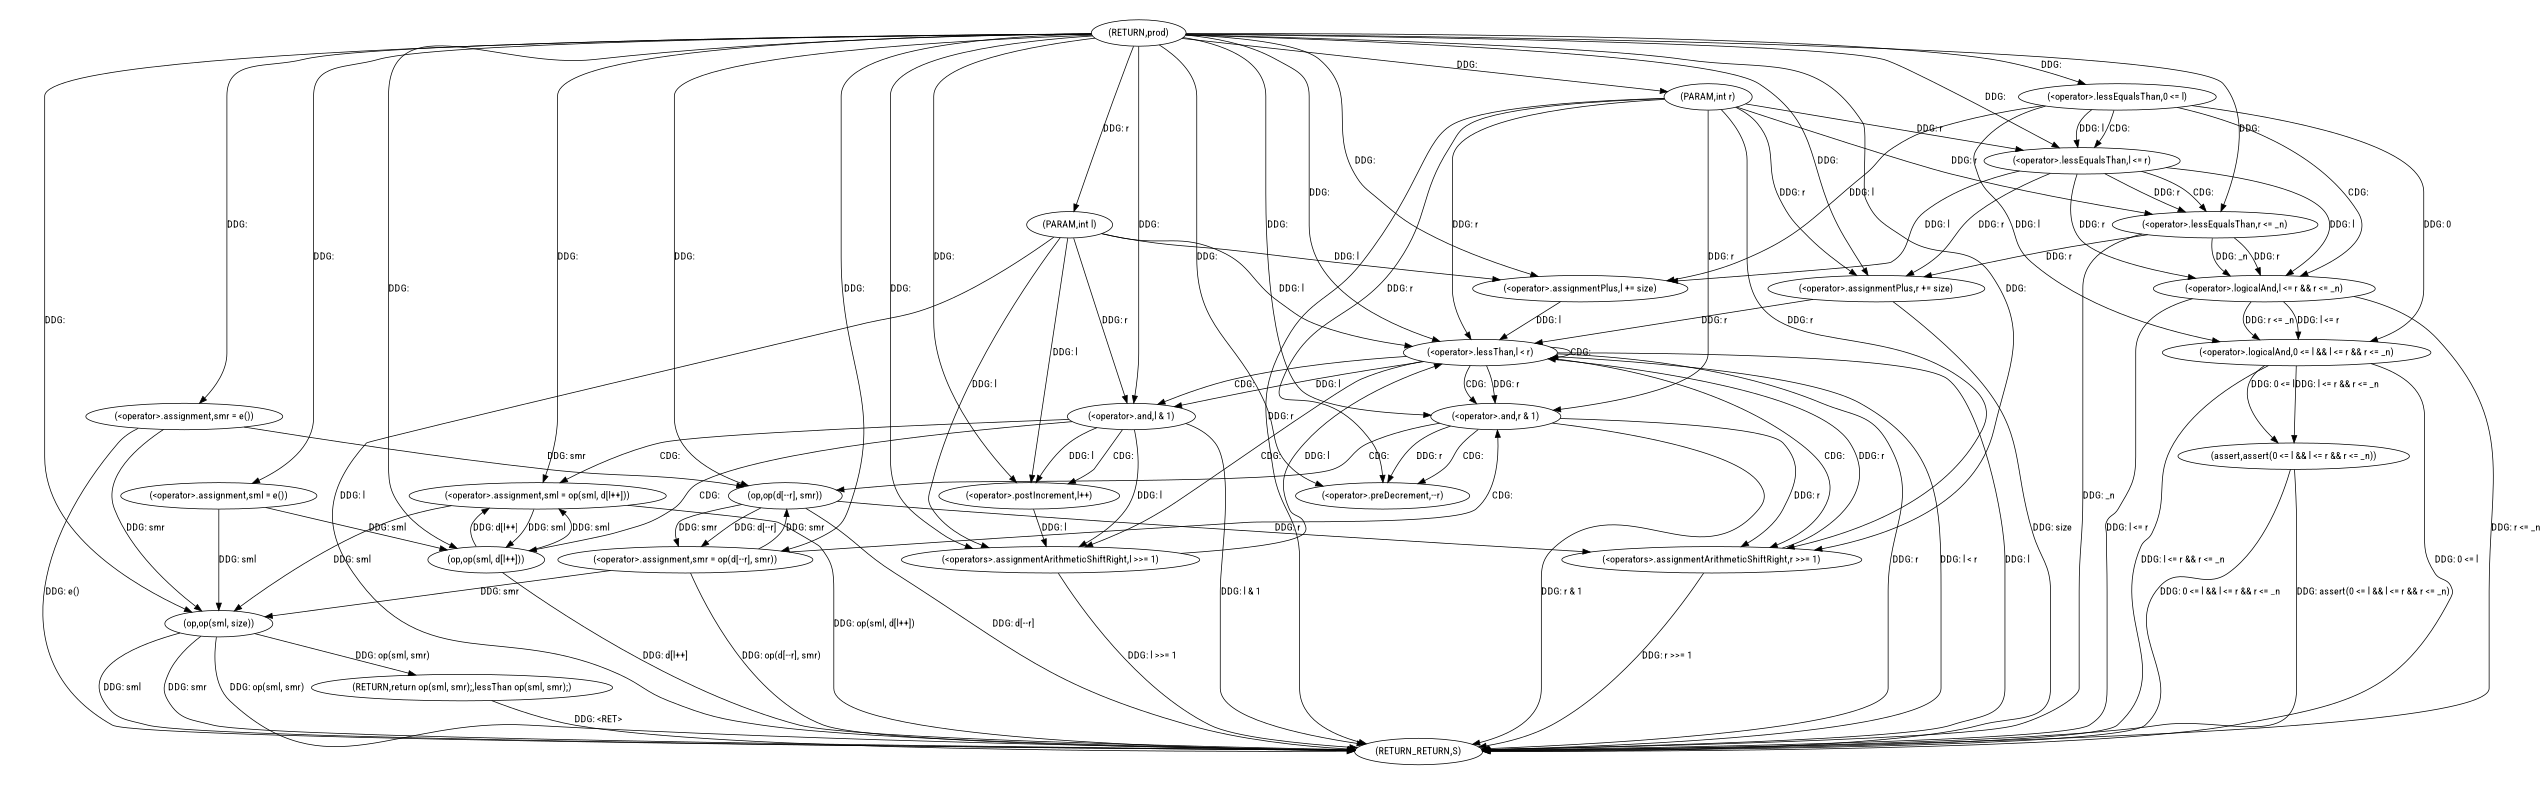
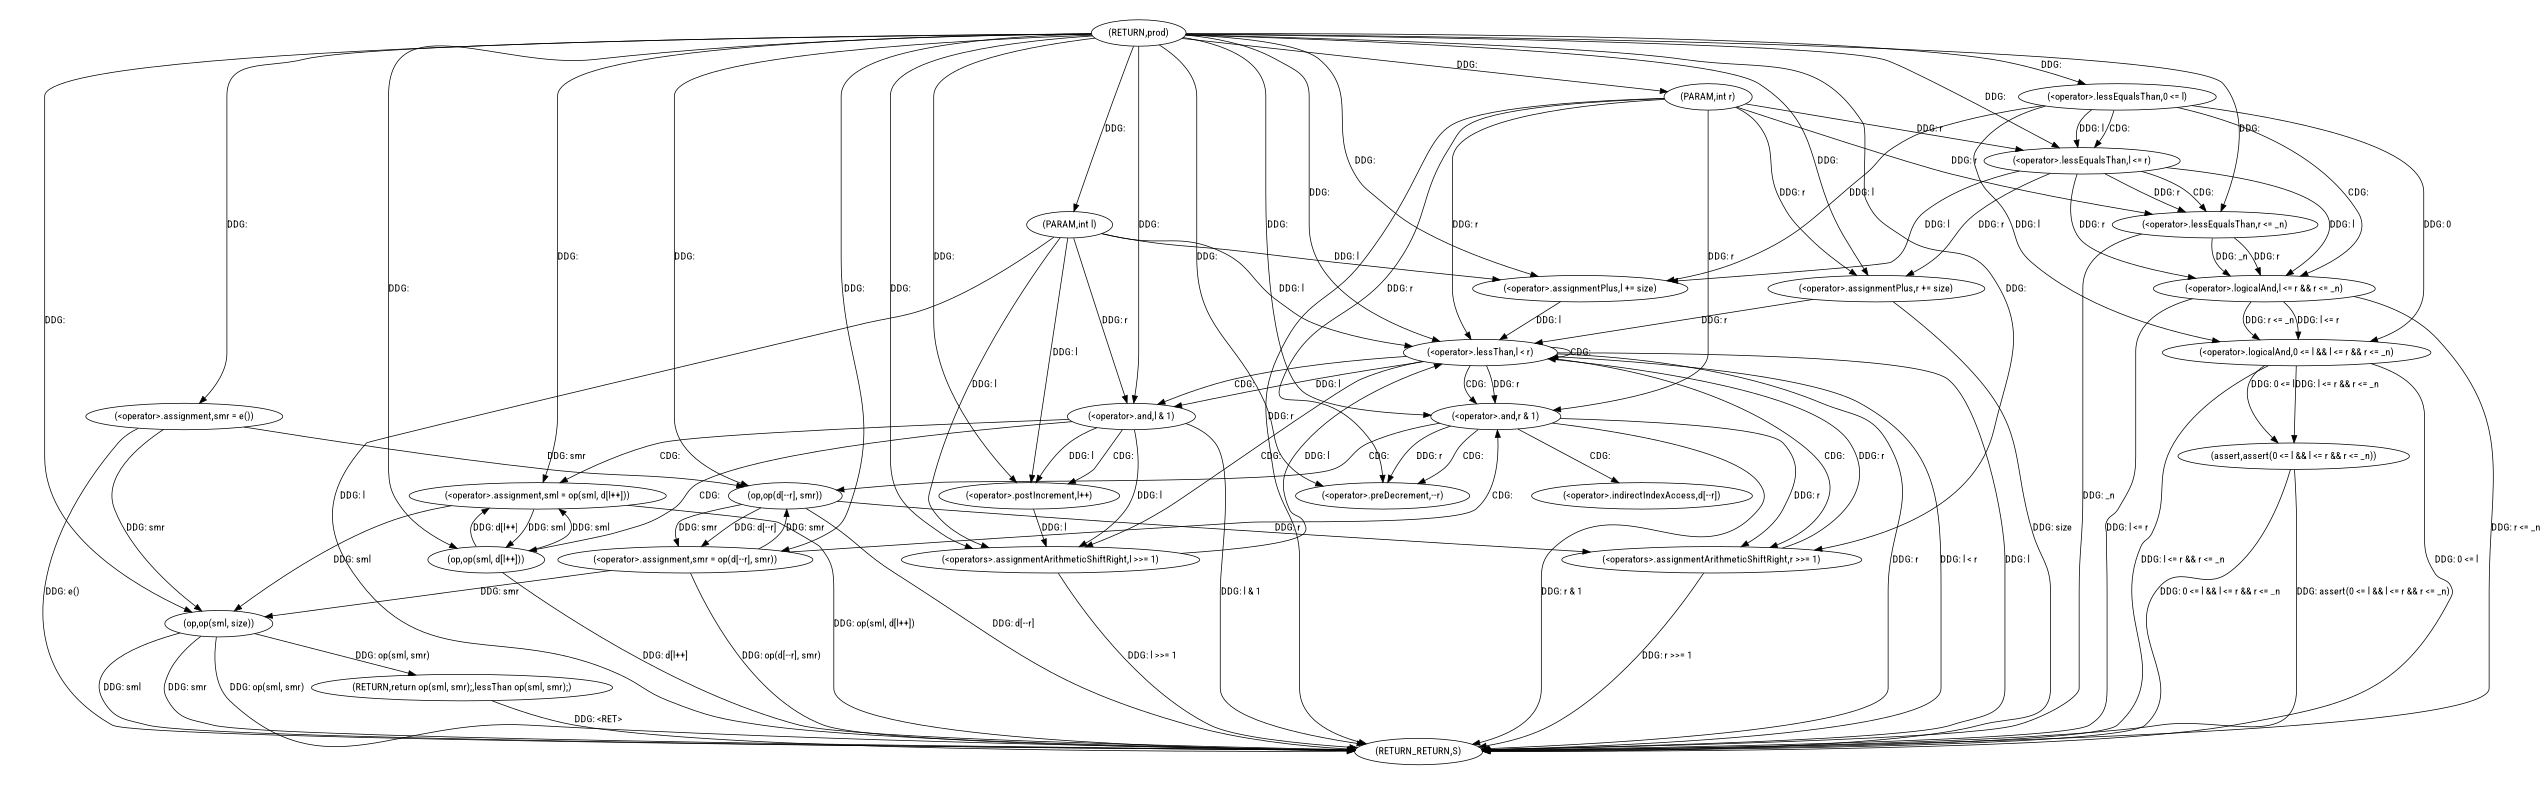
(1116, 129) -> (1116, 129)
(2039, 253) -> none
(1901, 352) -> none
(219, 496) -> none
none -> (1642, 496)
